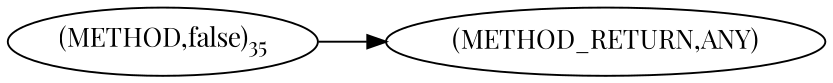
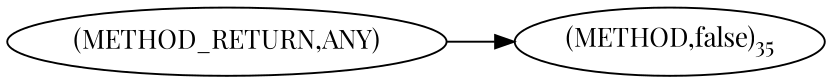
(343, 42) -> (471, 42)
